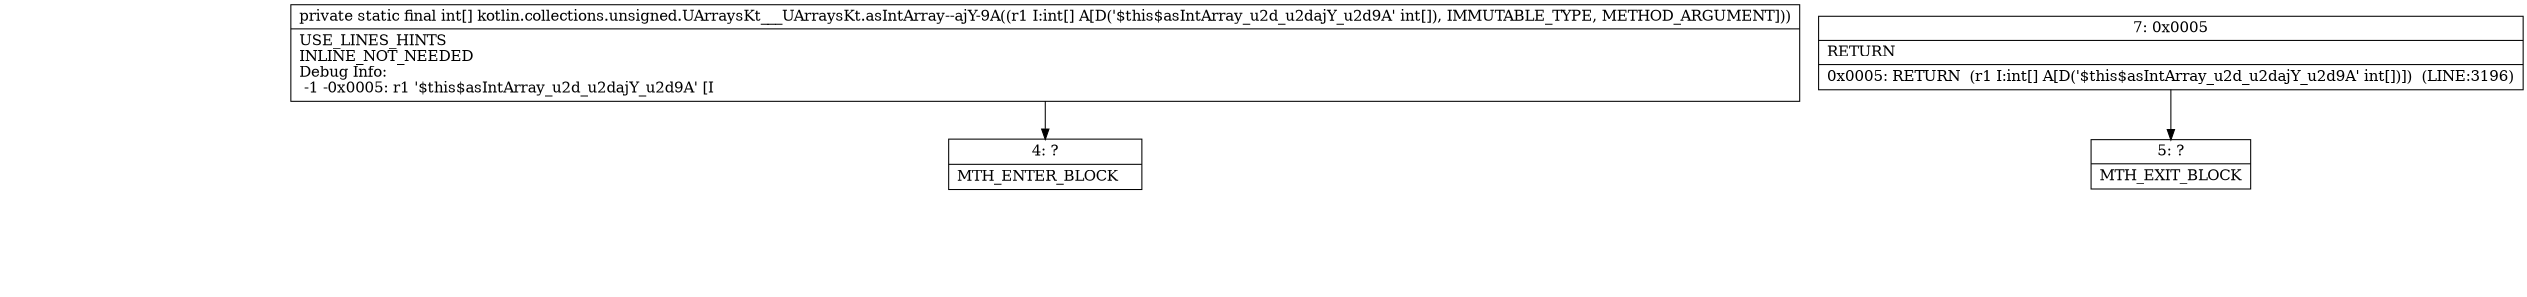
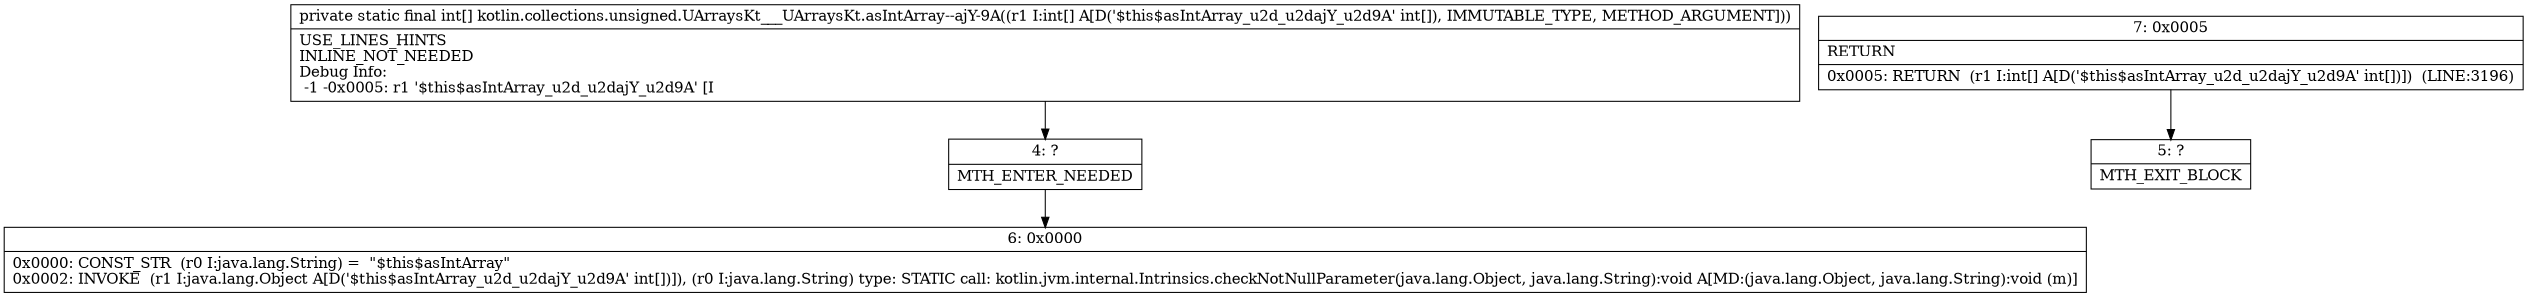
(1038, 176) -> (1045, 176)
none -> (1045, 260)
